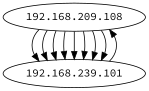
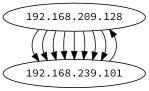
(74, 17) -> (74, 17)
